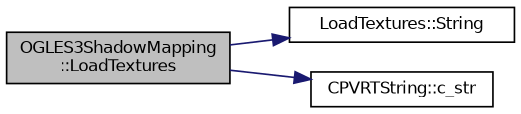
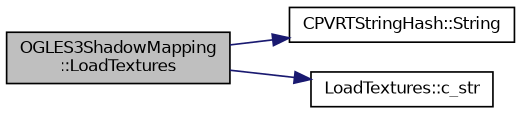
(402, 25) -> (402, 25)
(402, 89) -> (402, 89)
